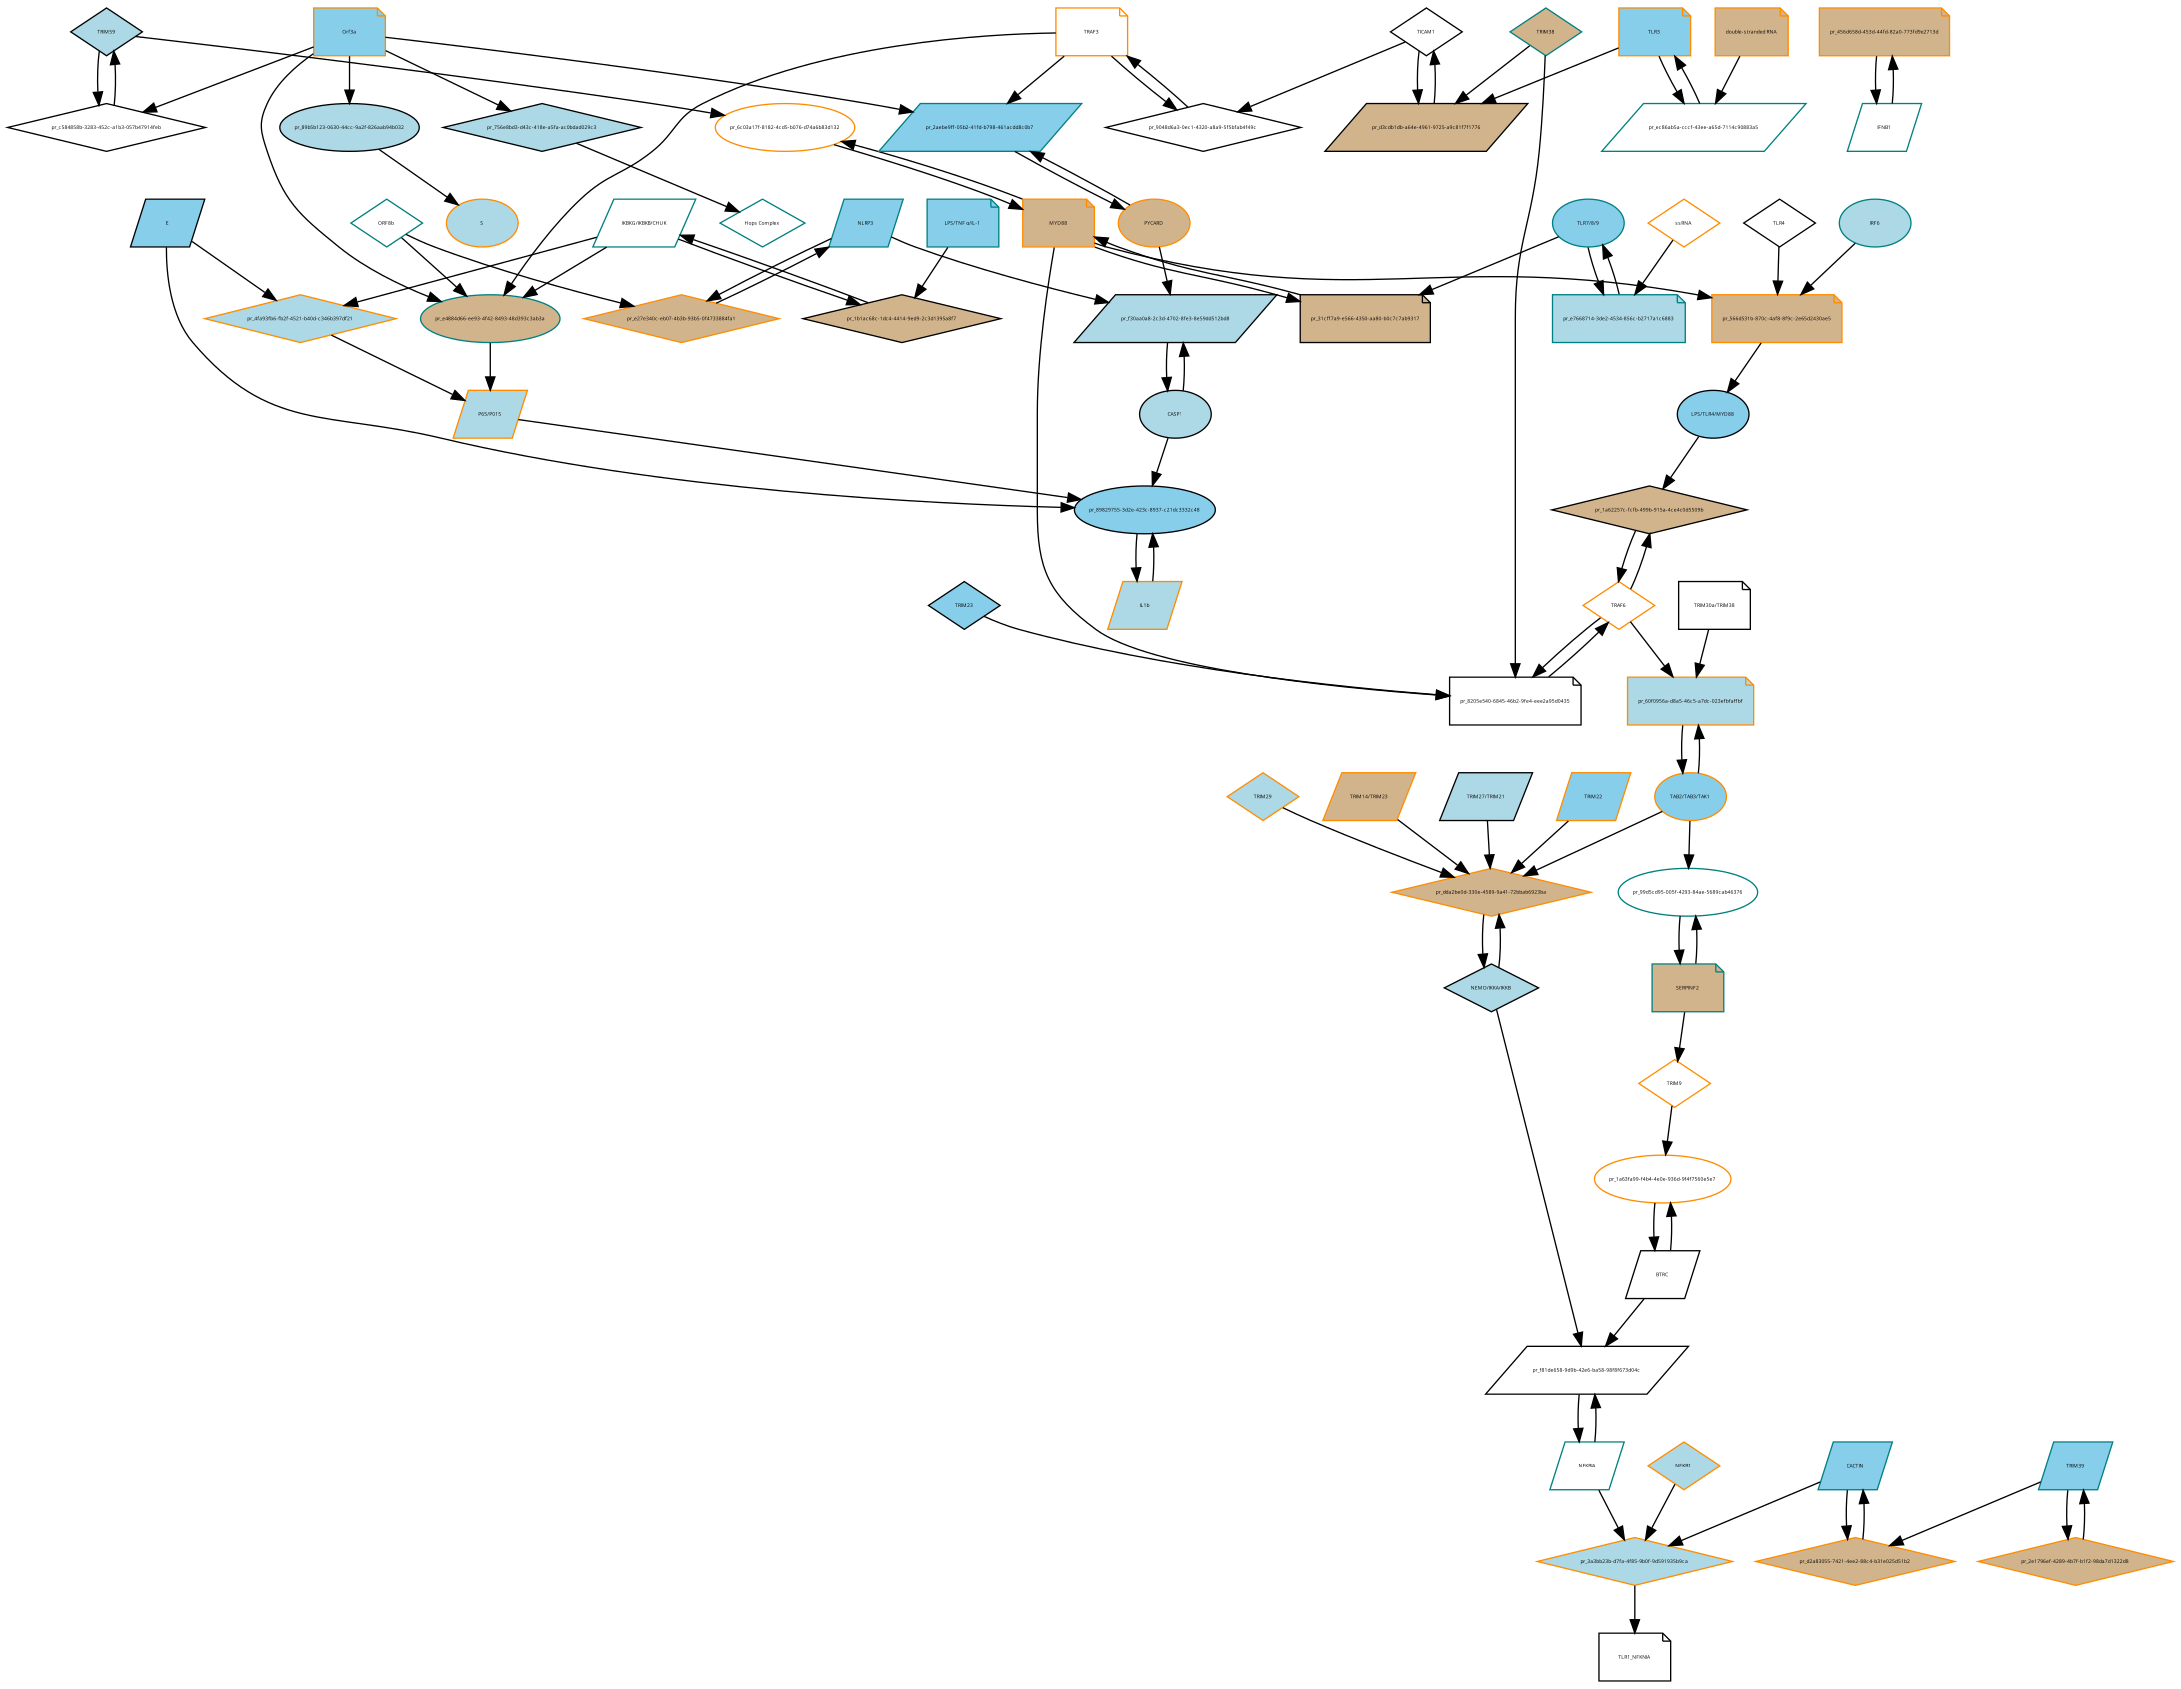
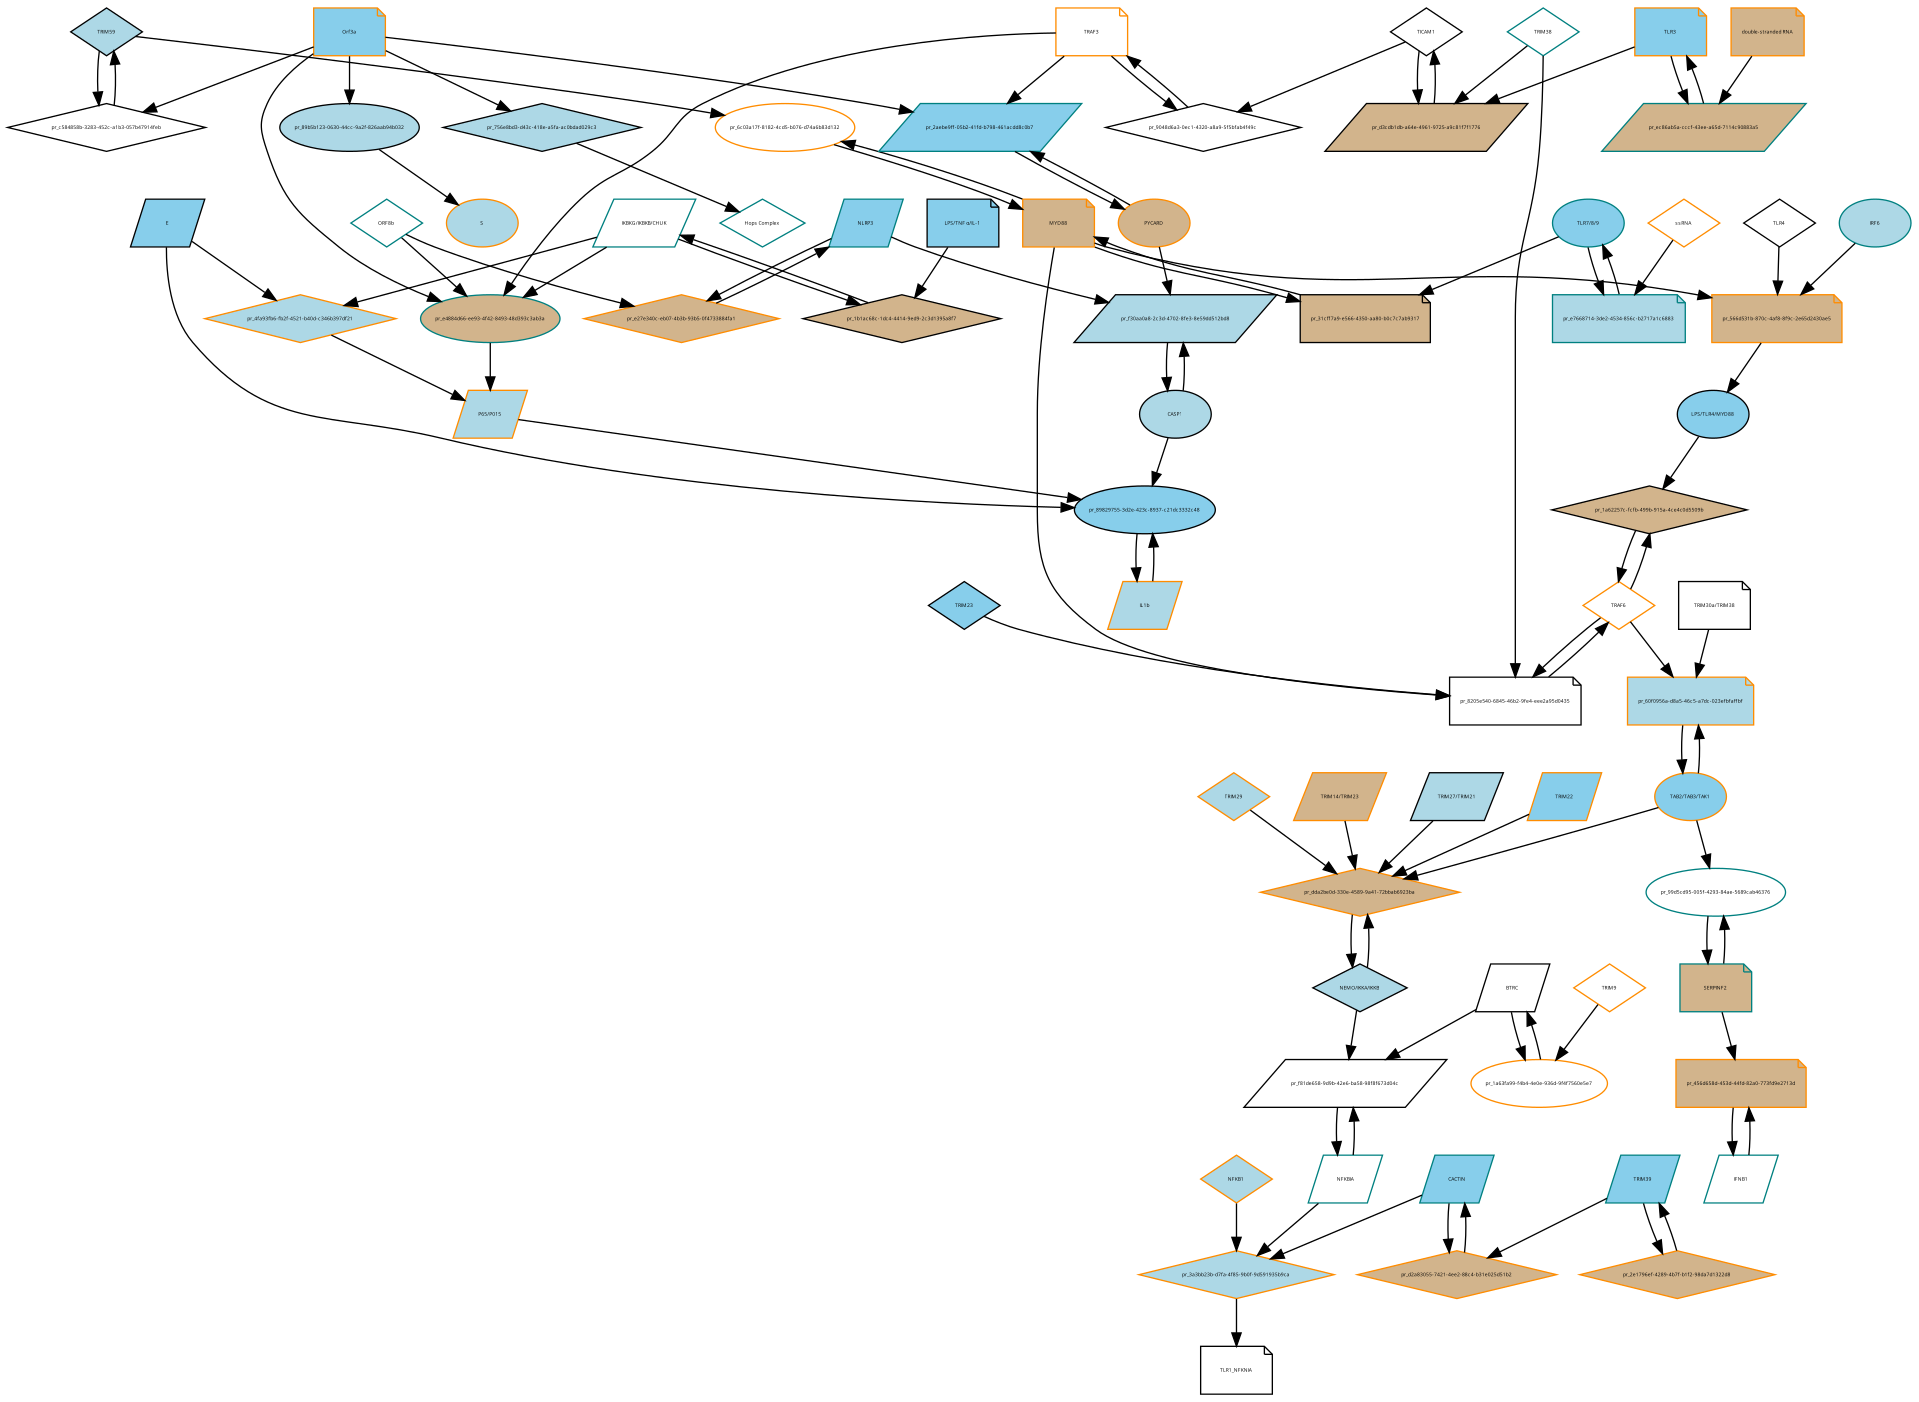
(1546, 32) -> (1543, 32)
(1704, 127) -> (1704, 127)
(963, 223) -> (963, 223)
(1682, 1030) -> (1727, 1029)
